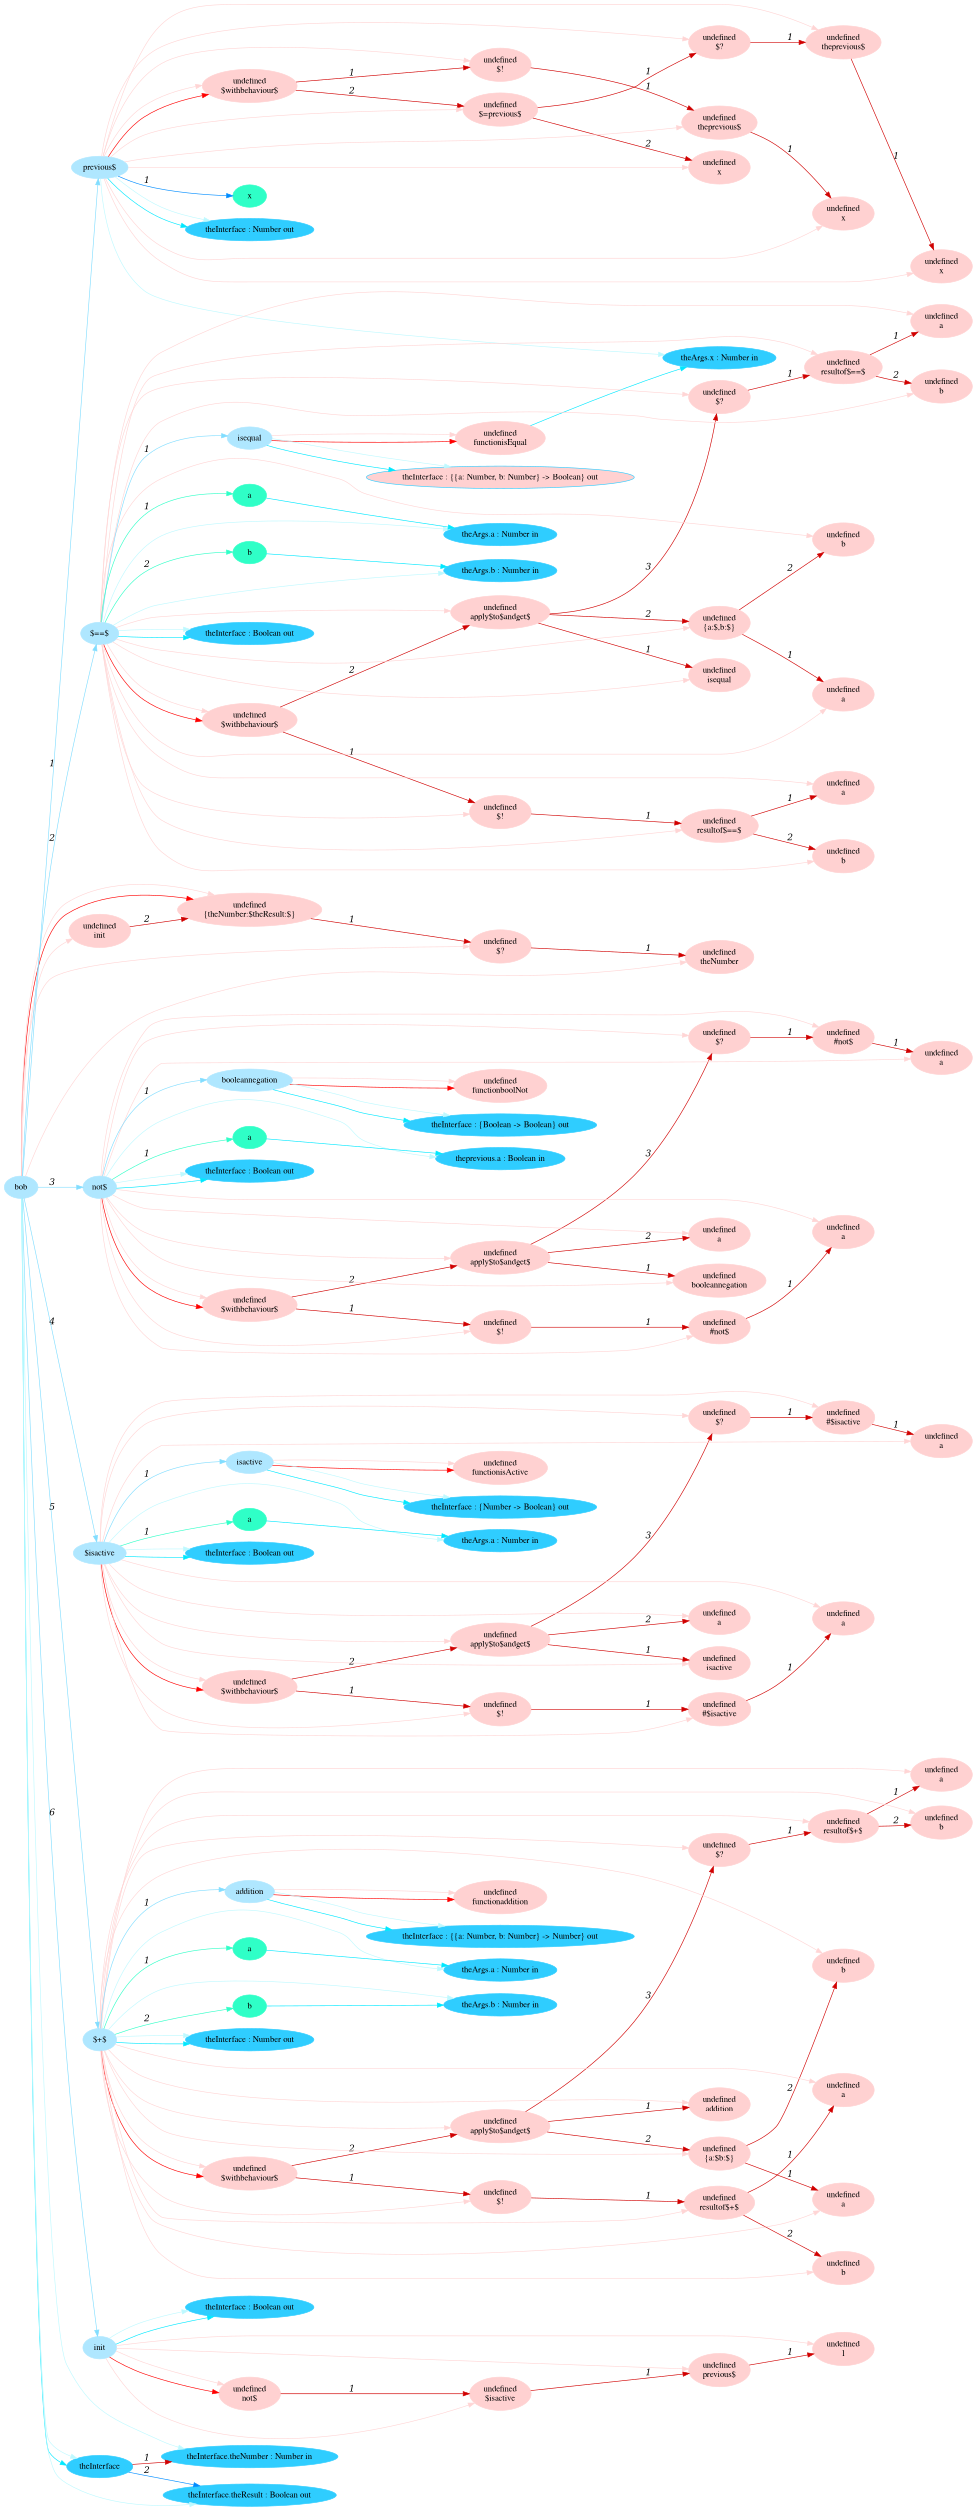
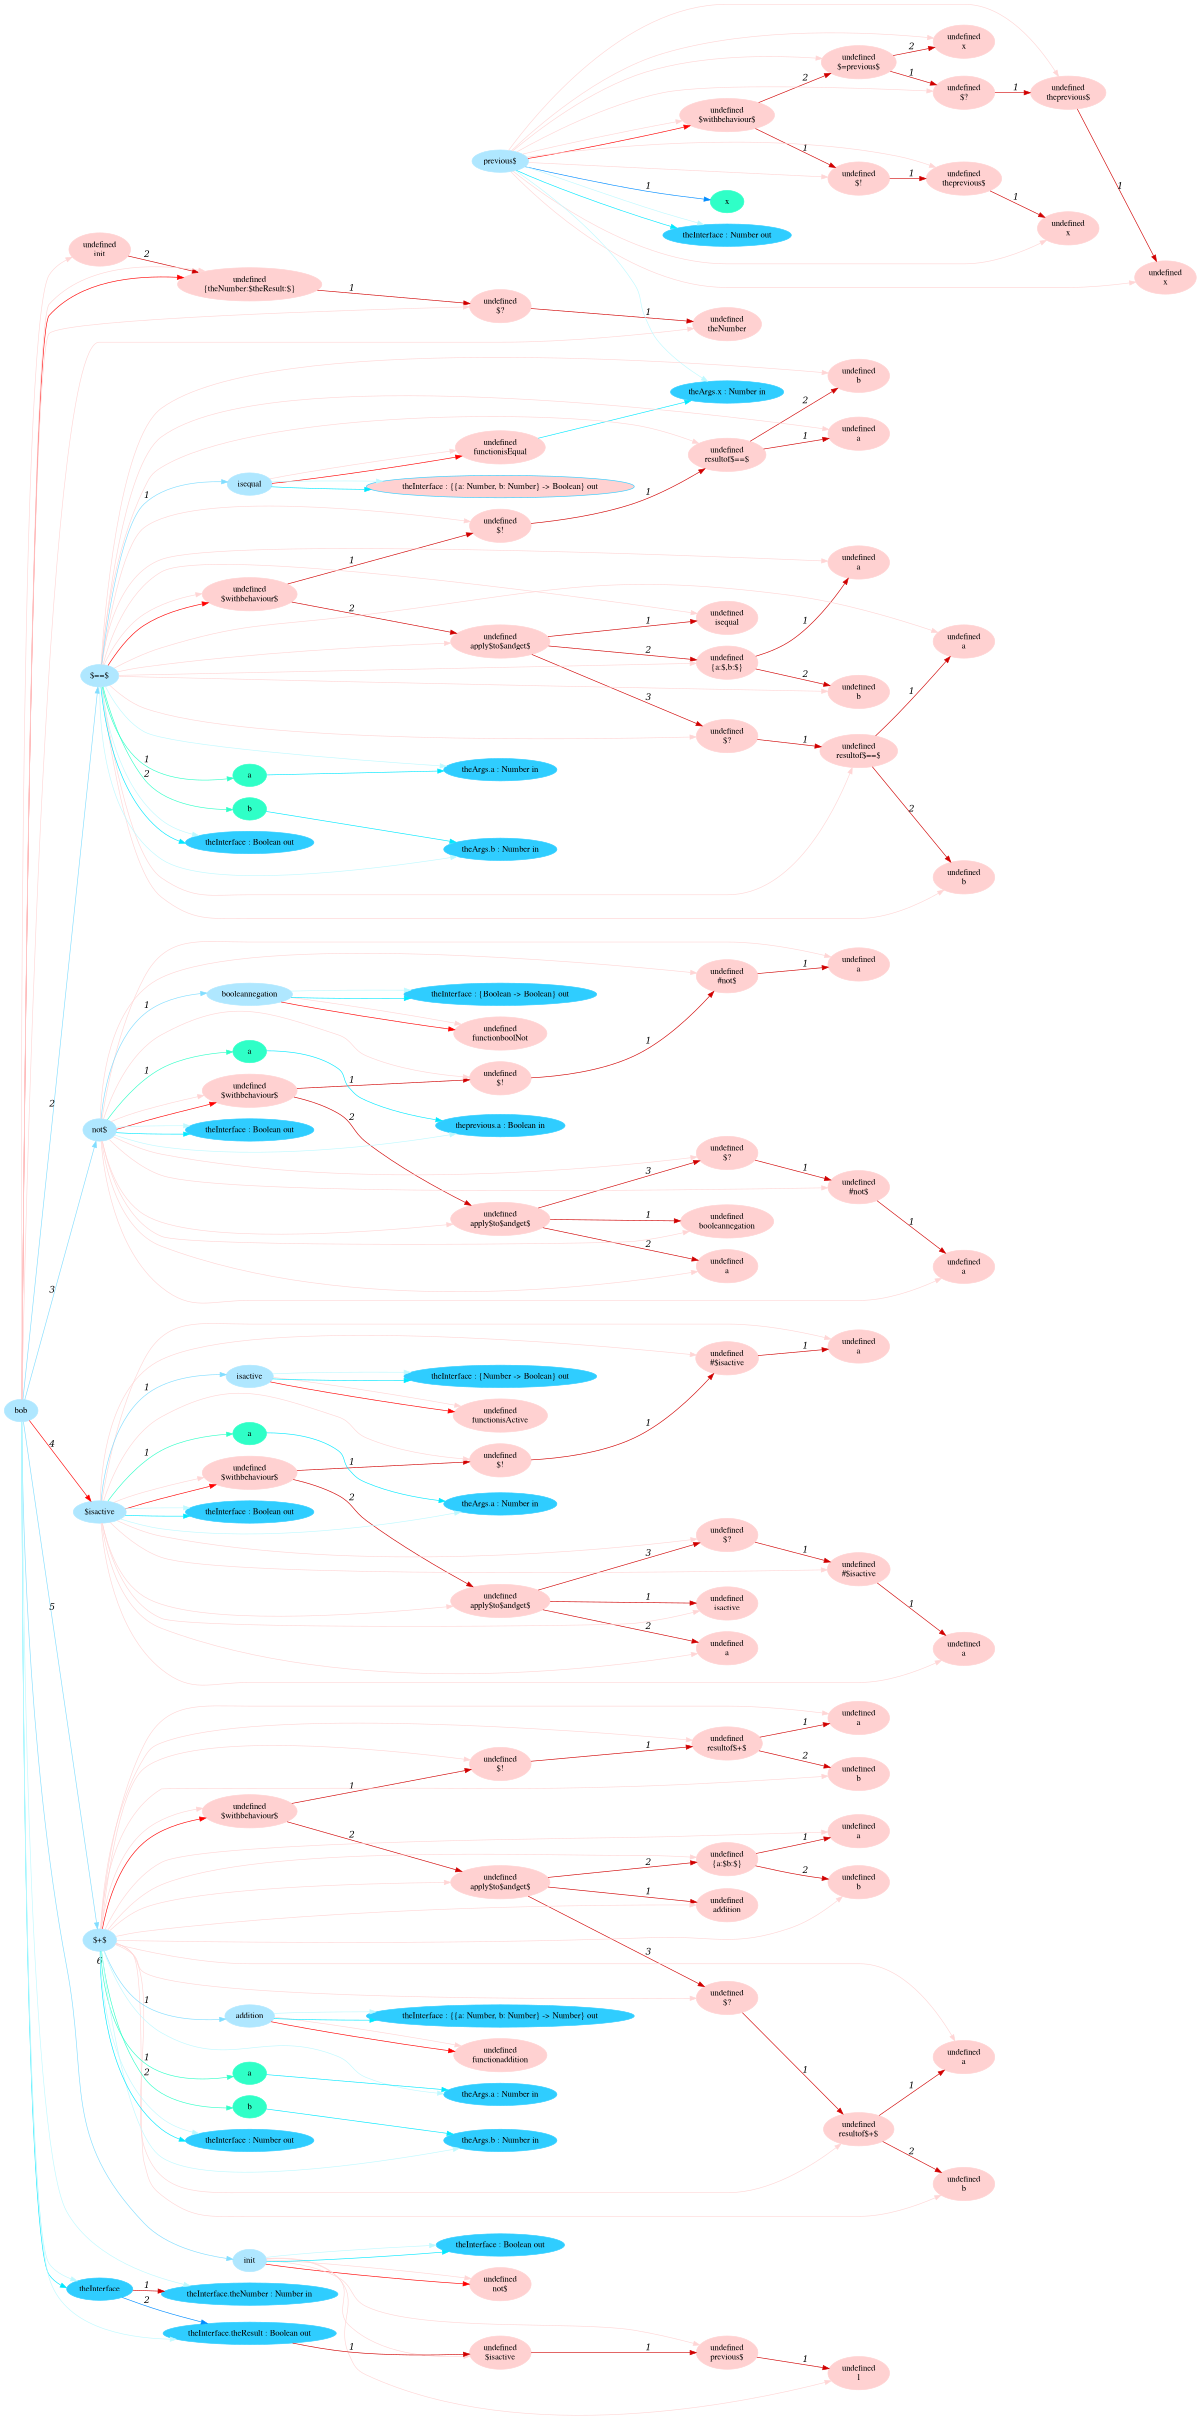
(60, 680) -> none
(60, 1367) -> (58, 1458)
(372, 2394) -> (378, 2354)
